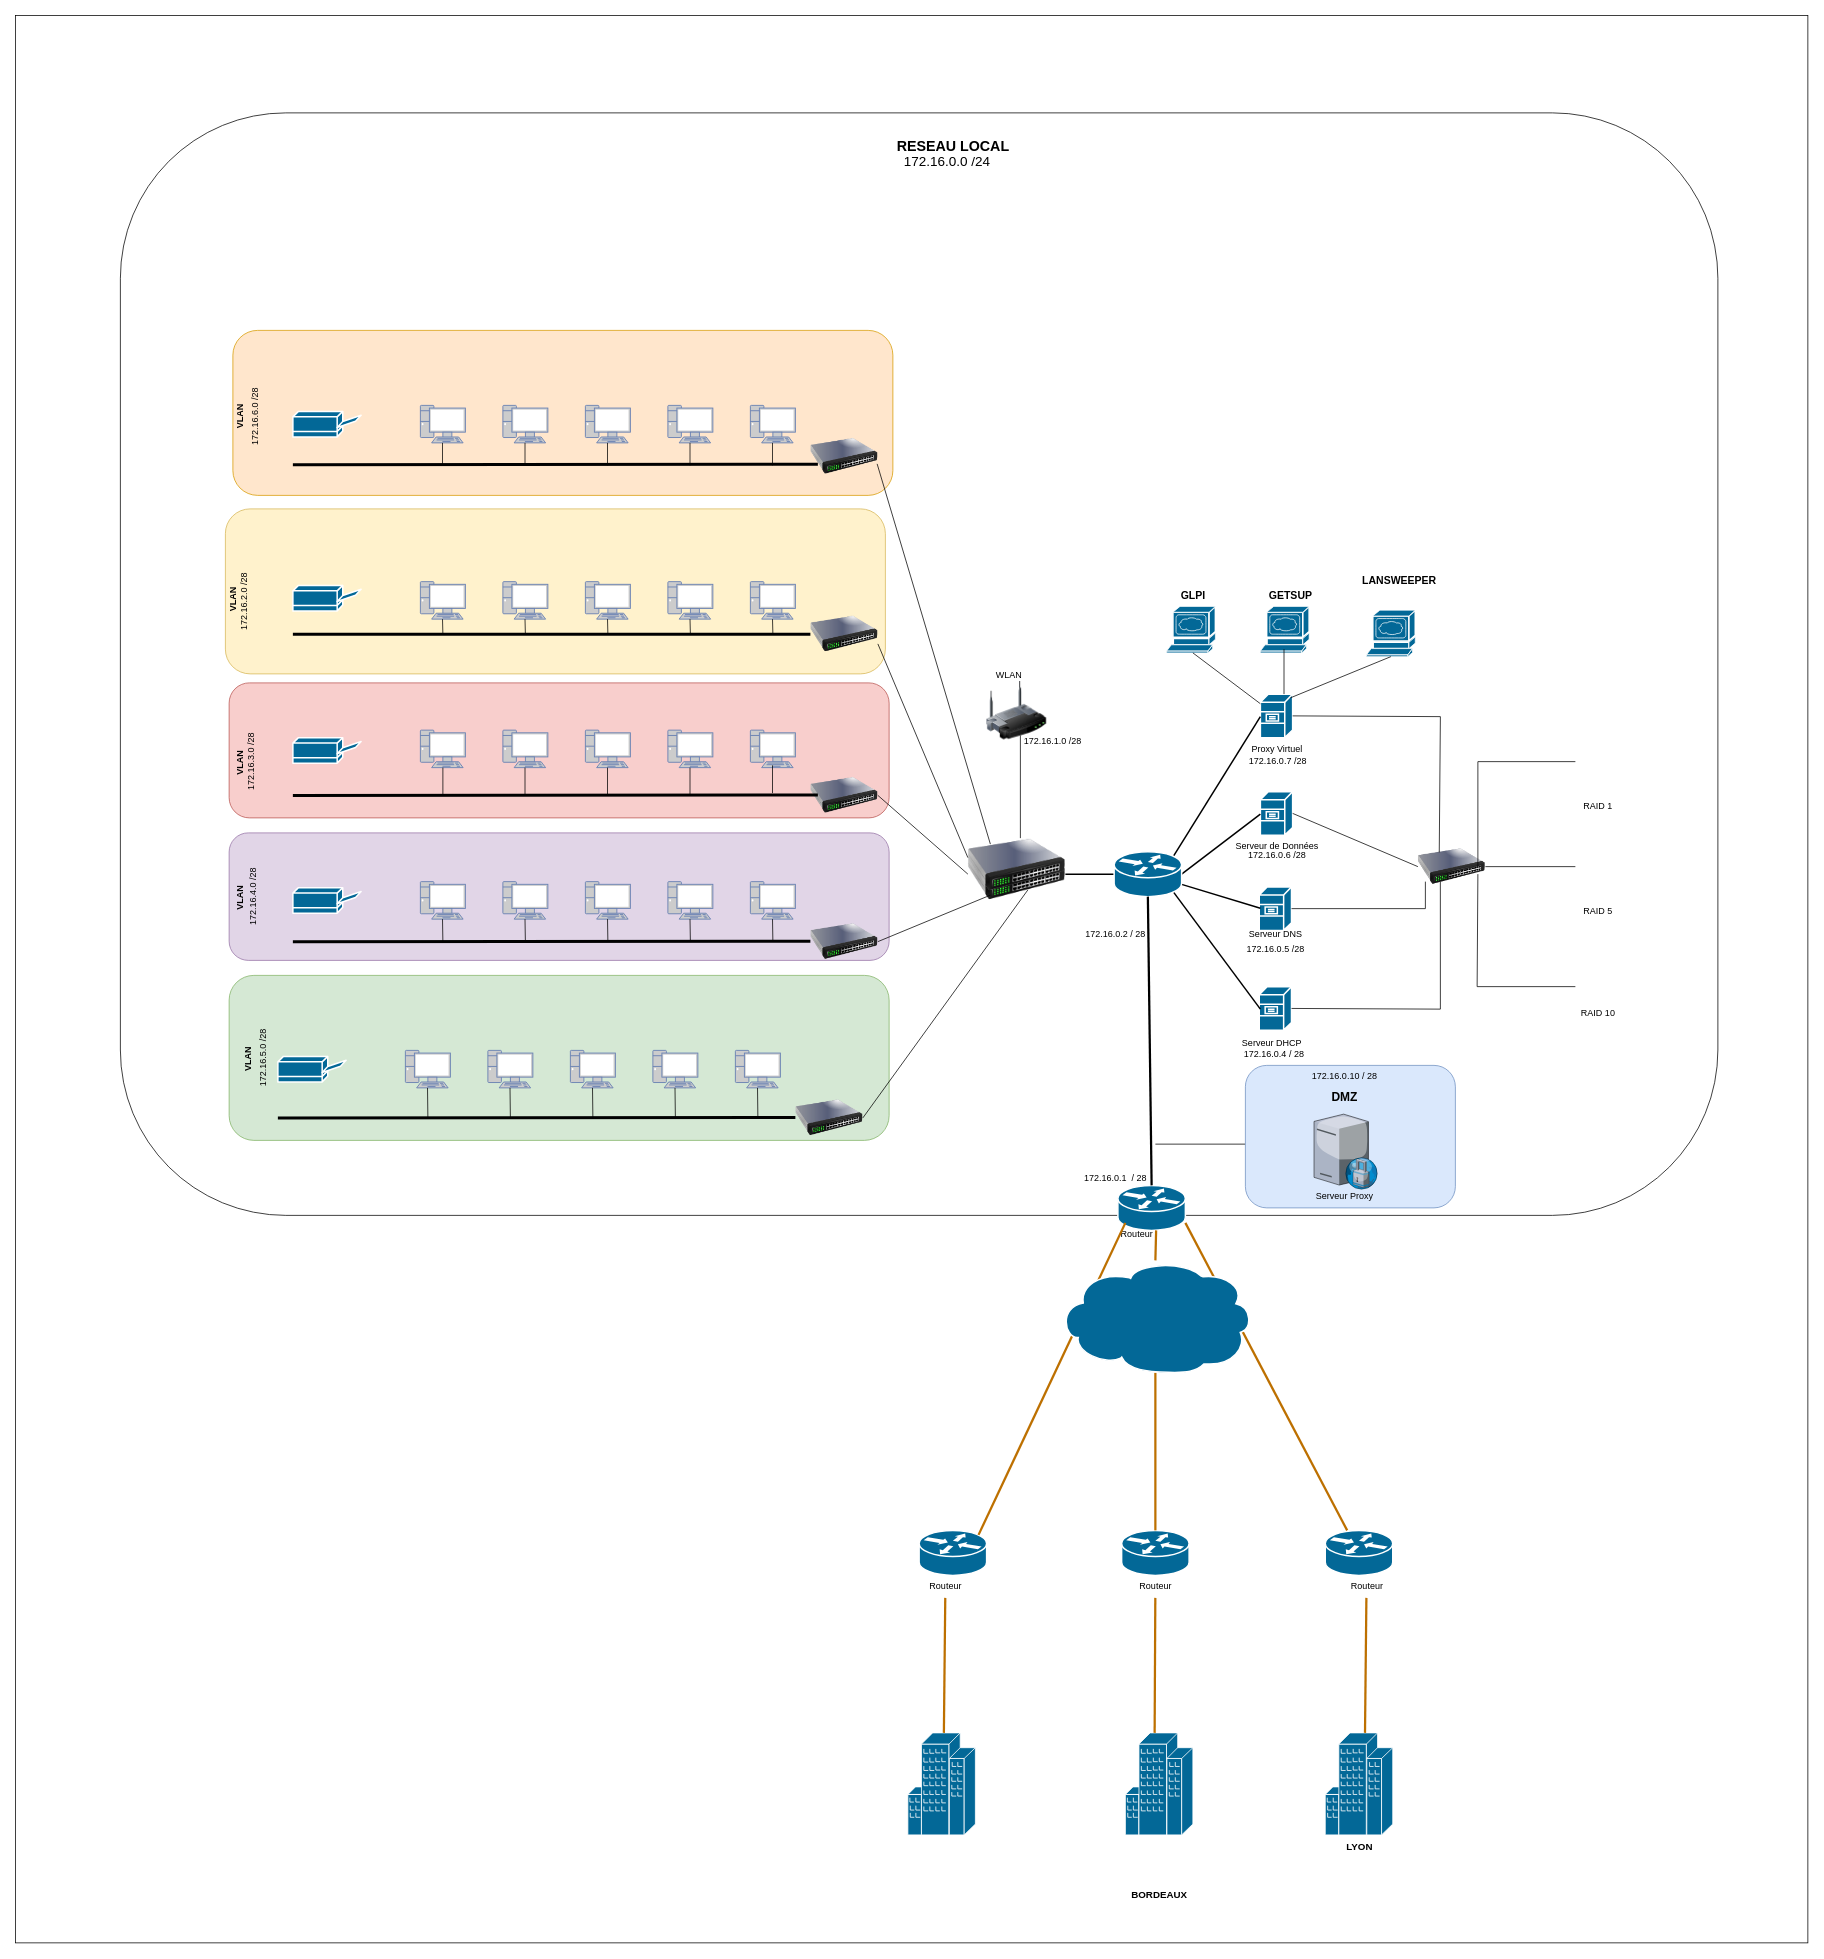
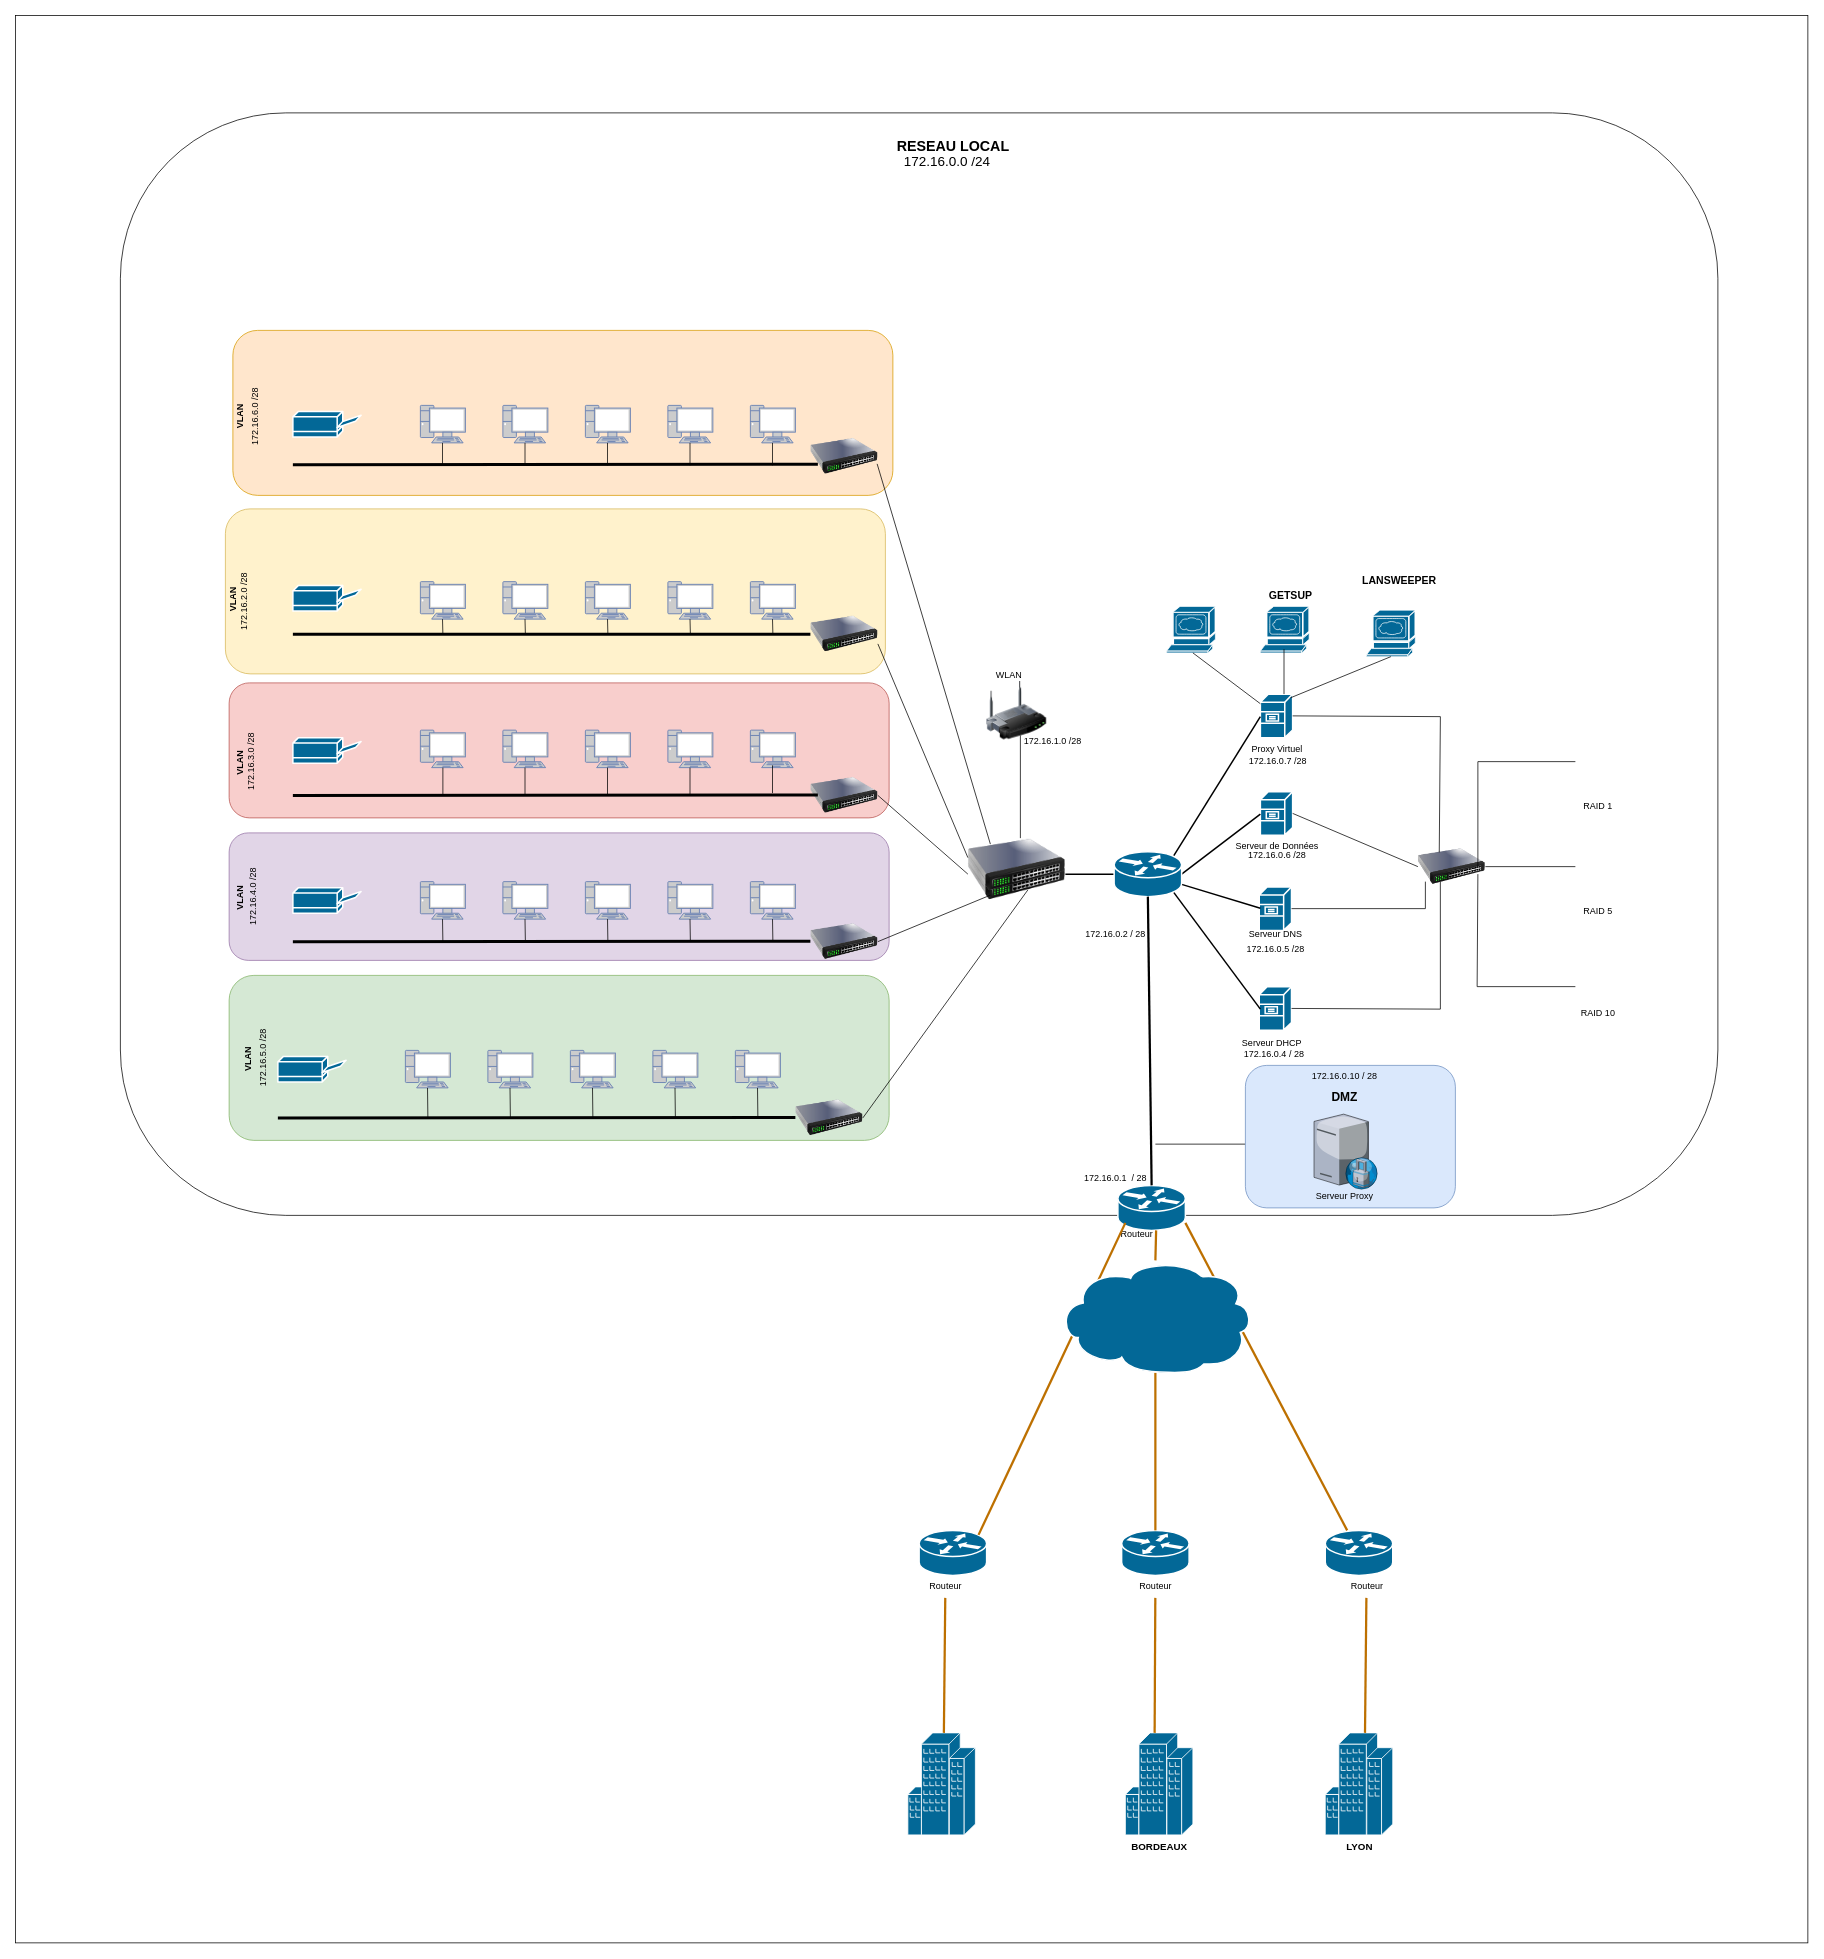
(1193, 595) -> none
(1159, 1895) -> (1159, 1846)
